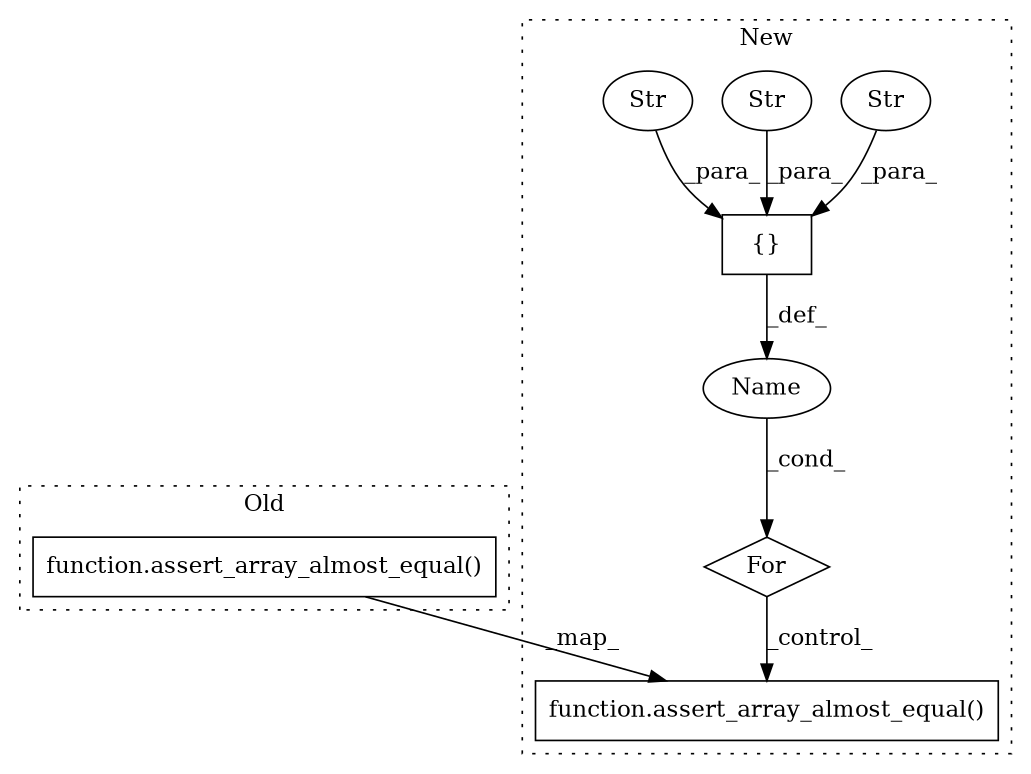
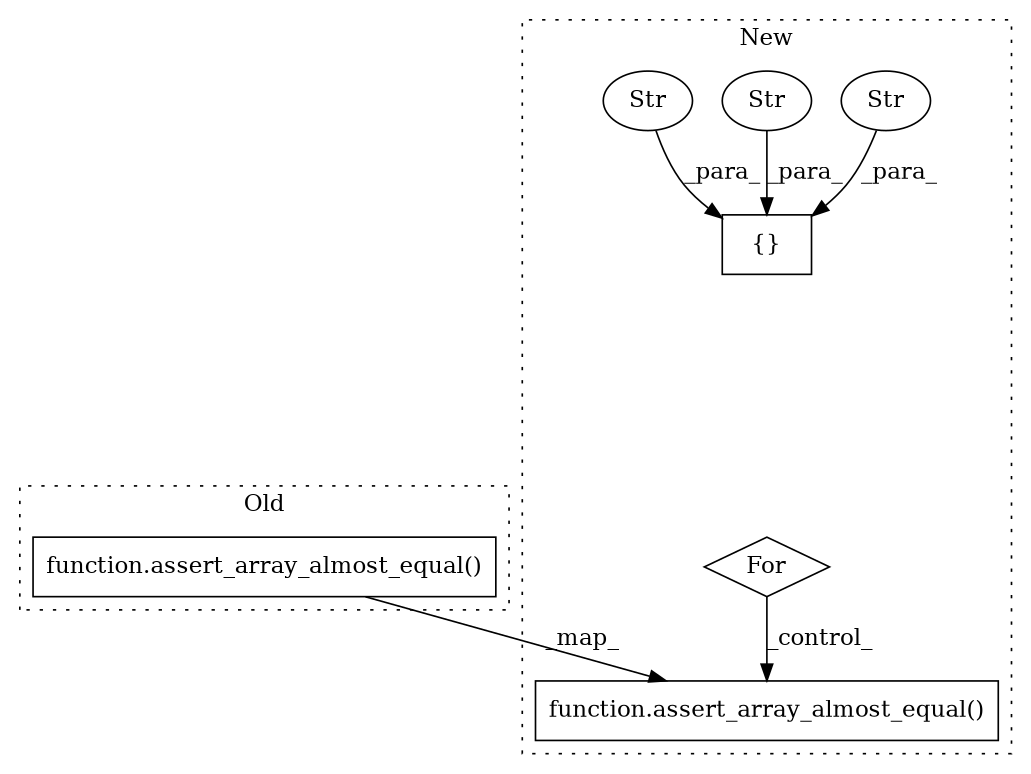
(767, 388) -> none
